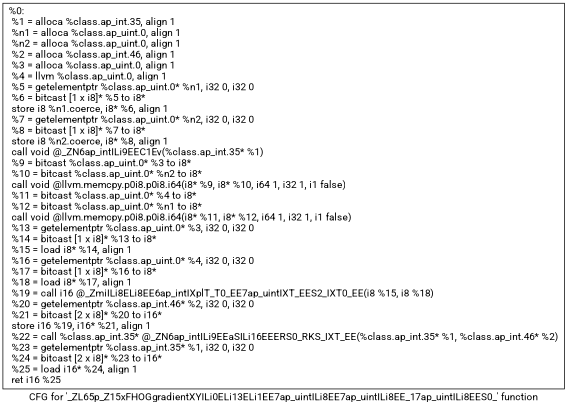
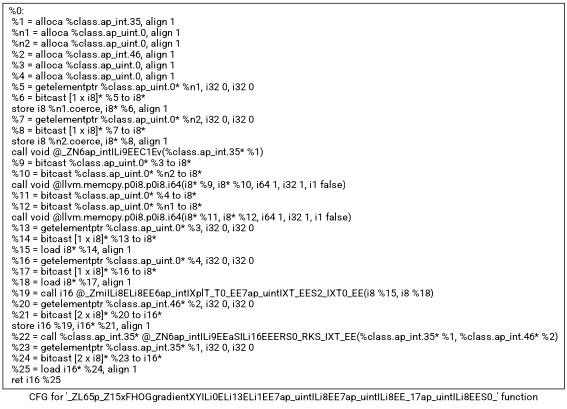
(88, 76) -> (92, 76)
